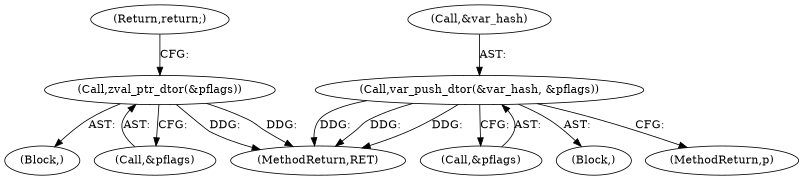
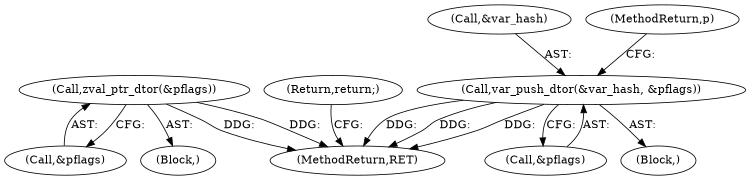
(160, 51) -> (332, 123)
(609, 122) -> (625, 52)
